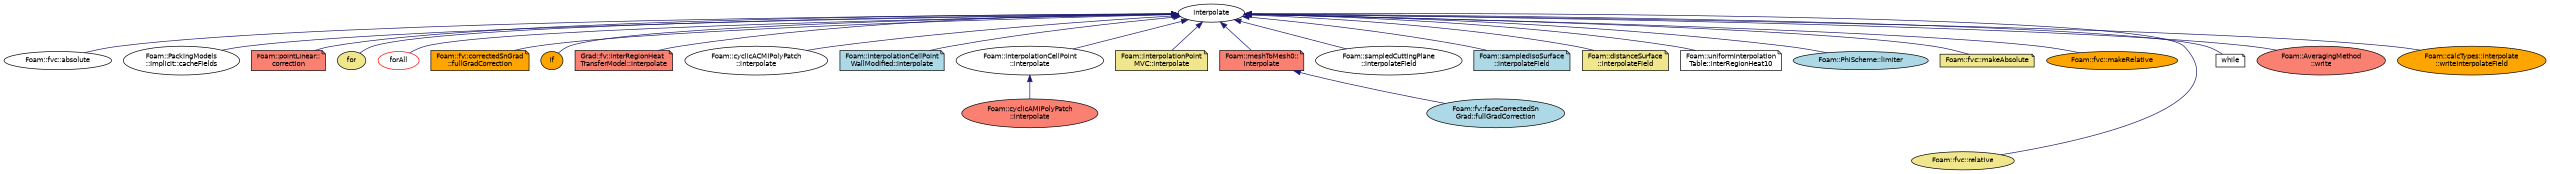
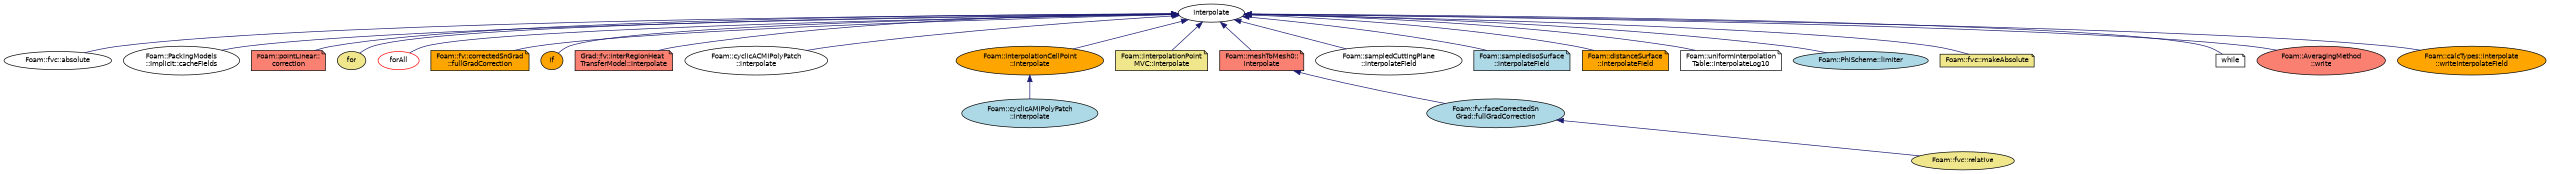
(1844, 19) -> (1742, 138)
(892, 61) -> none
(1030, 61) -> (1030, 61)
(1625, 61) -> (1625, 61)
(1731, 61) -> (1731, 61)
(2112, 61) -> none
(1030, 113) -> (1030, 113)
